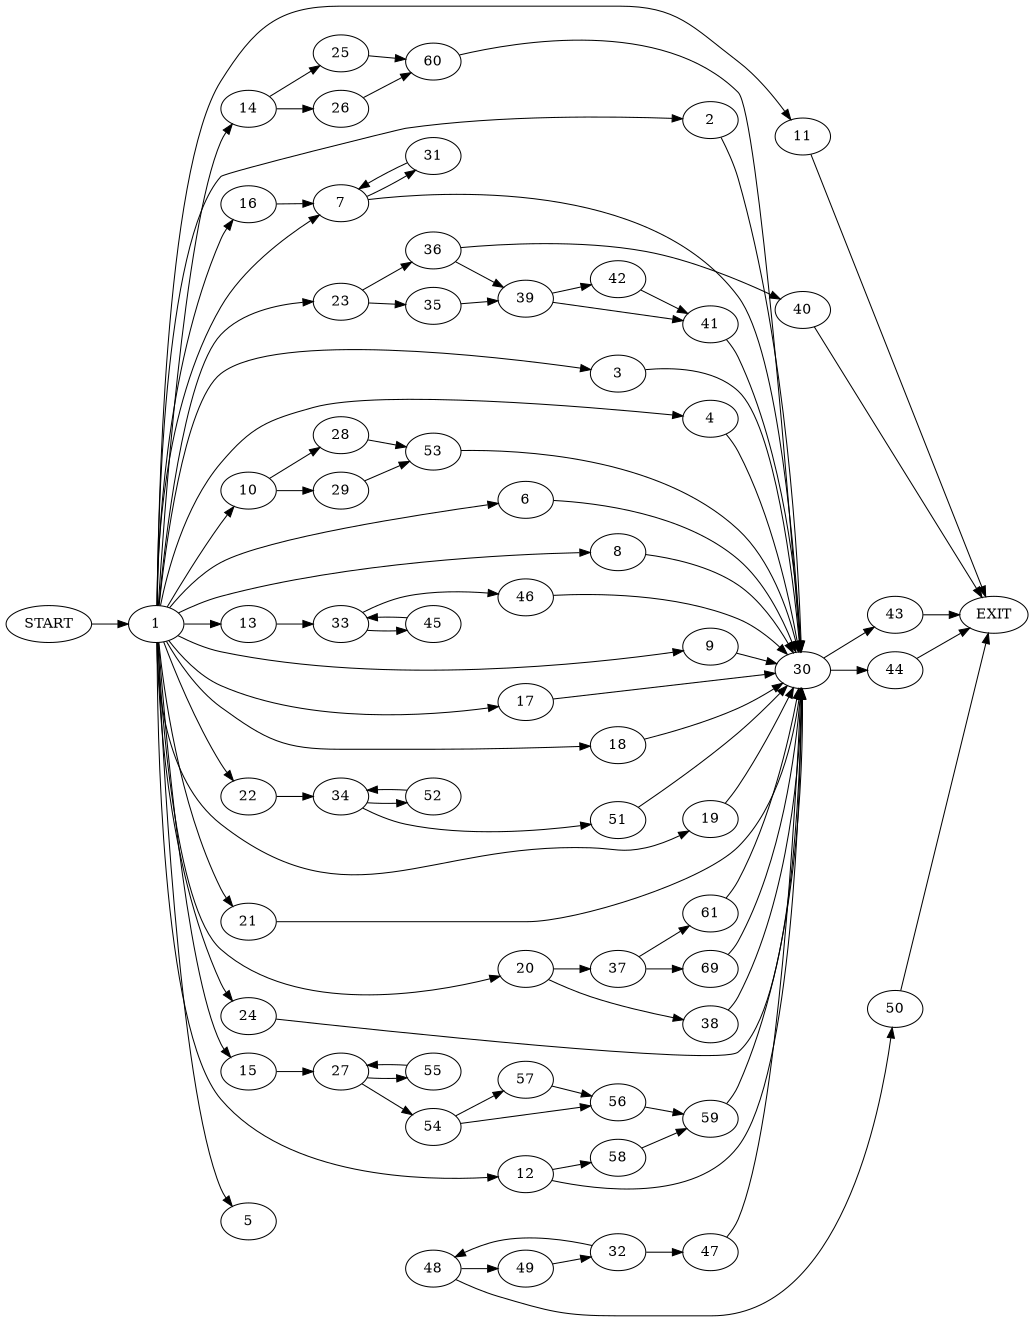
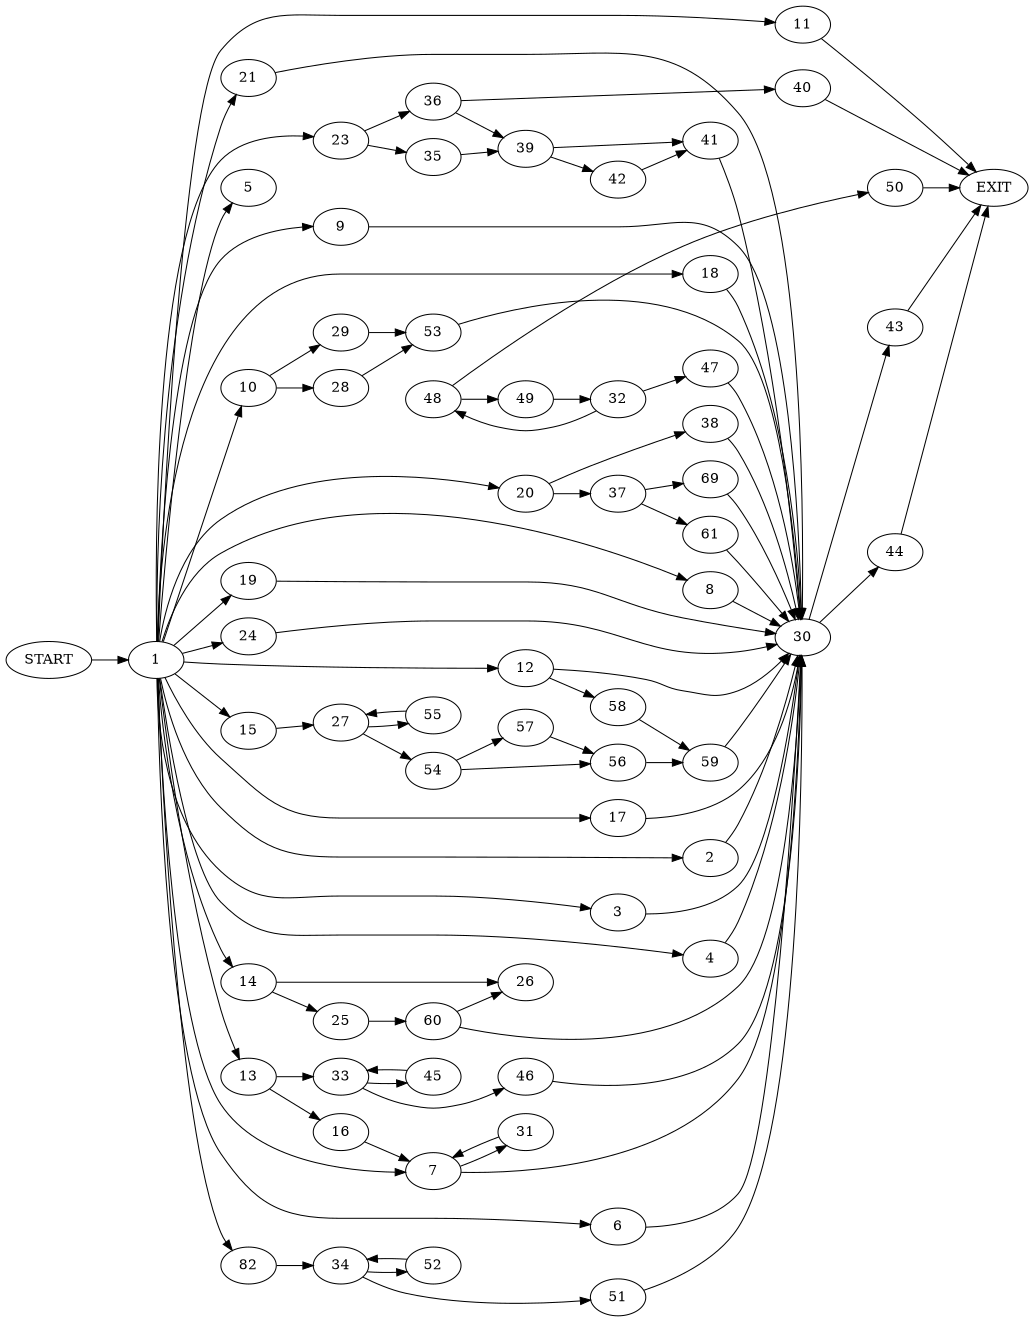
(383, 88) -> (475, 1004)
(189, 337) -> (290, 1102)
(249, 796) -> (249, 1266)
